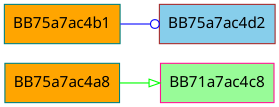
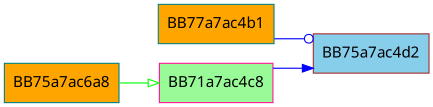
(62, 24) -> (216, 24)
none -> (288, 68)
(62, 83) -> (62, 83)
